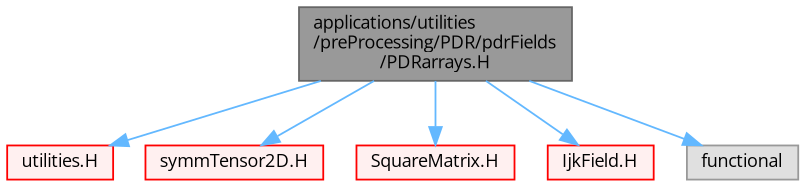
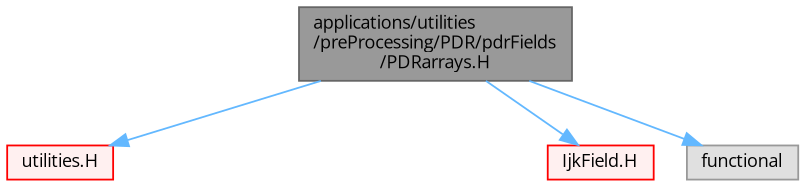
(234, 163) -> none
(435, 163) -> none
